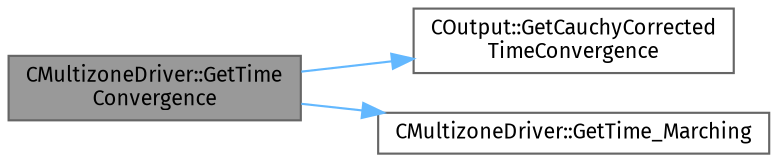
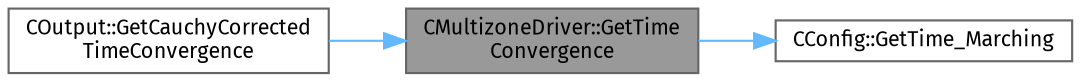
(346, 66) -> (356, 41)
(574, 133) -> (924, 41)
